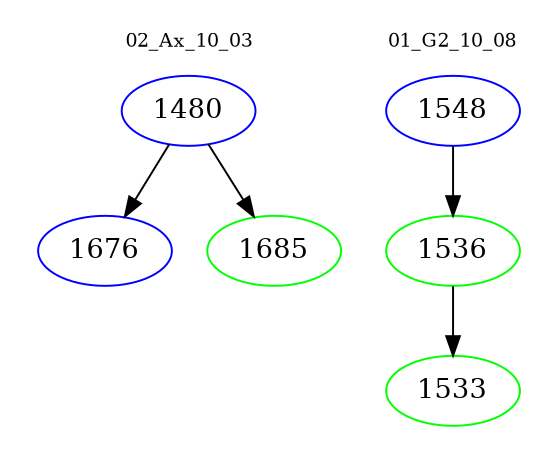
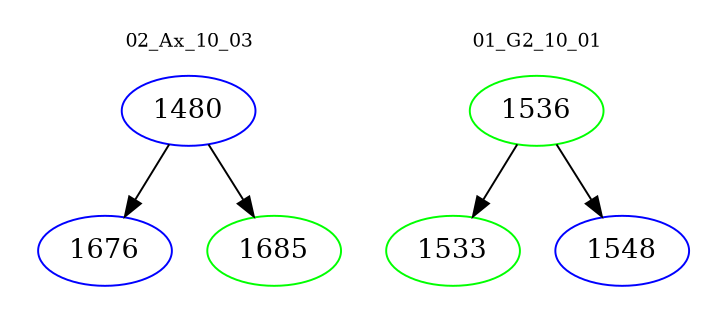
(453, 42) -> (538, 42)
(453, 171) -> (574, 172)
